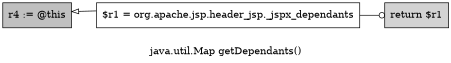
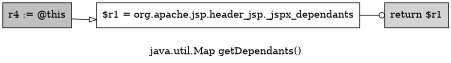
(88, 11) -> (80, 19)
